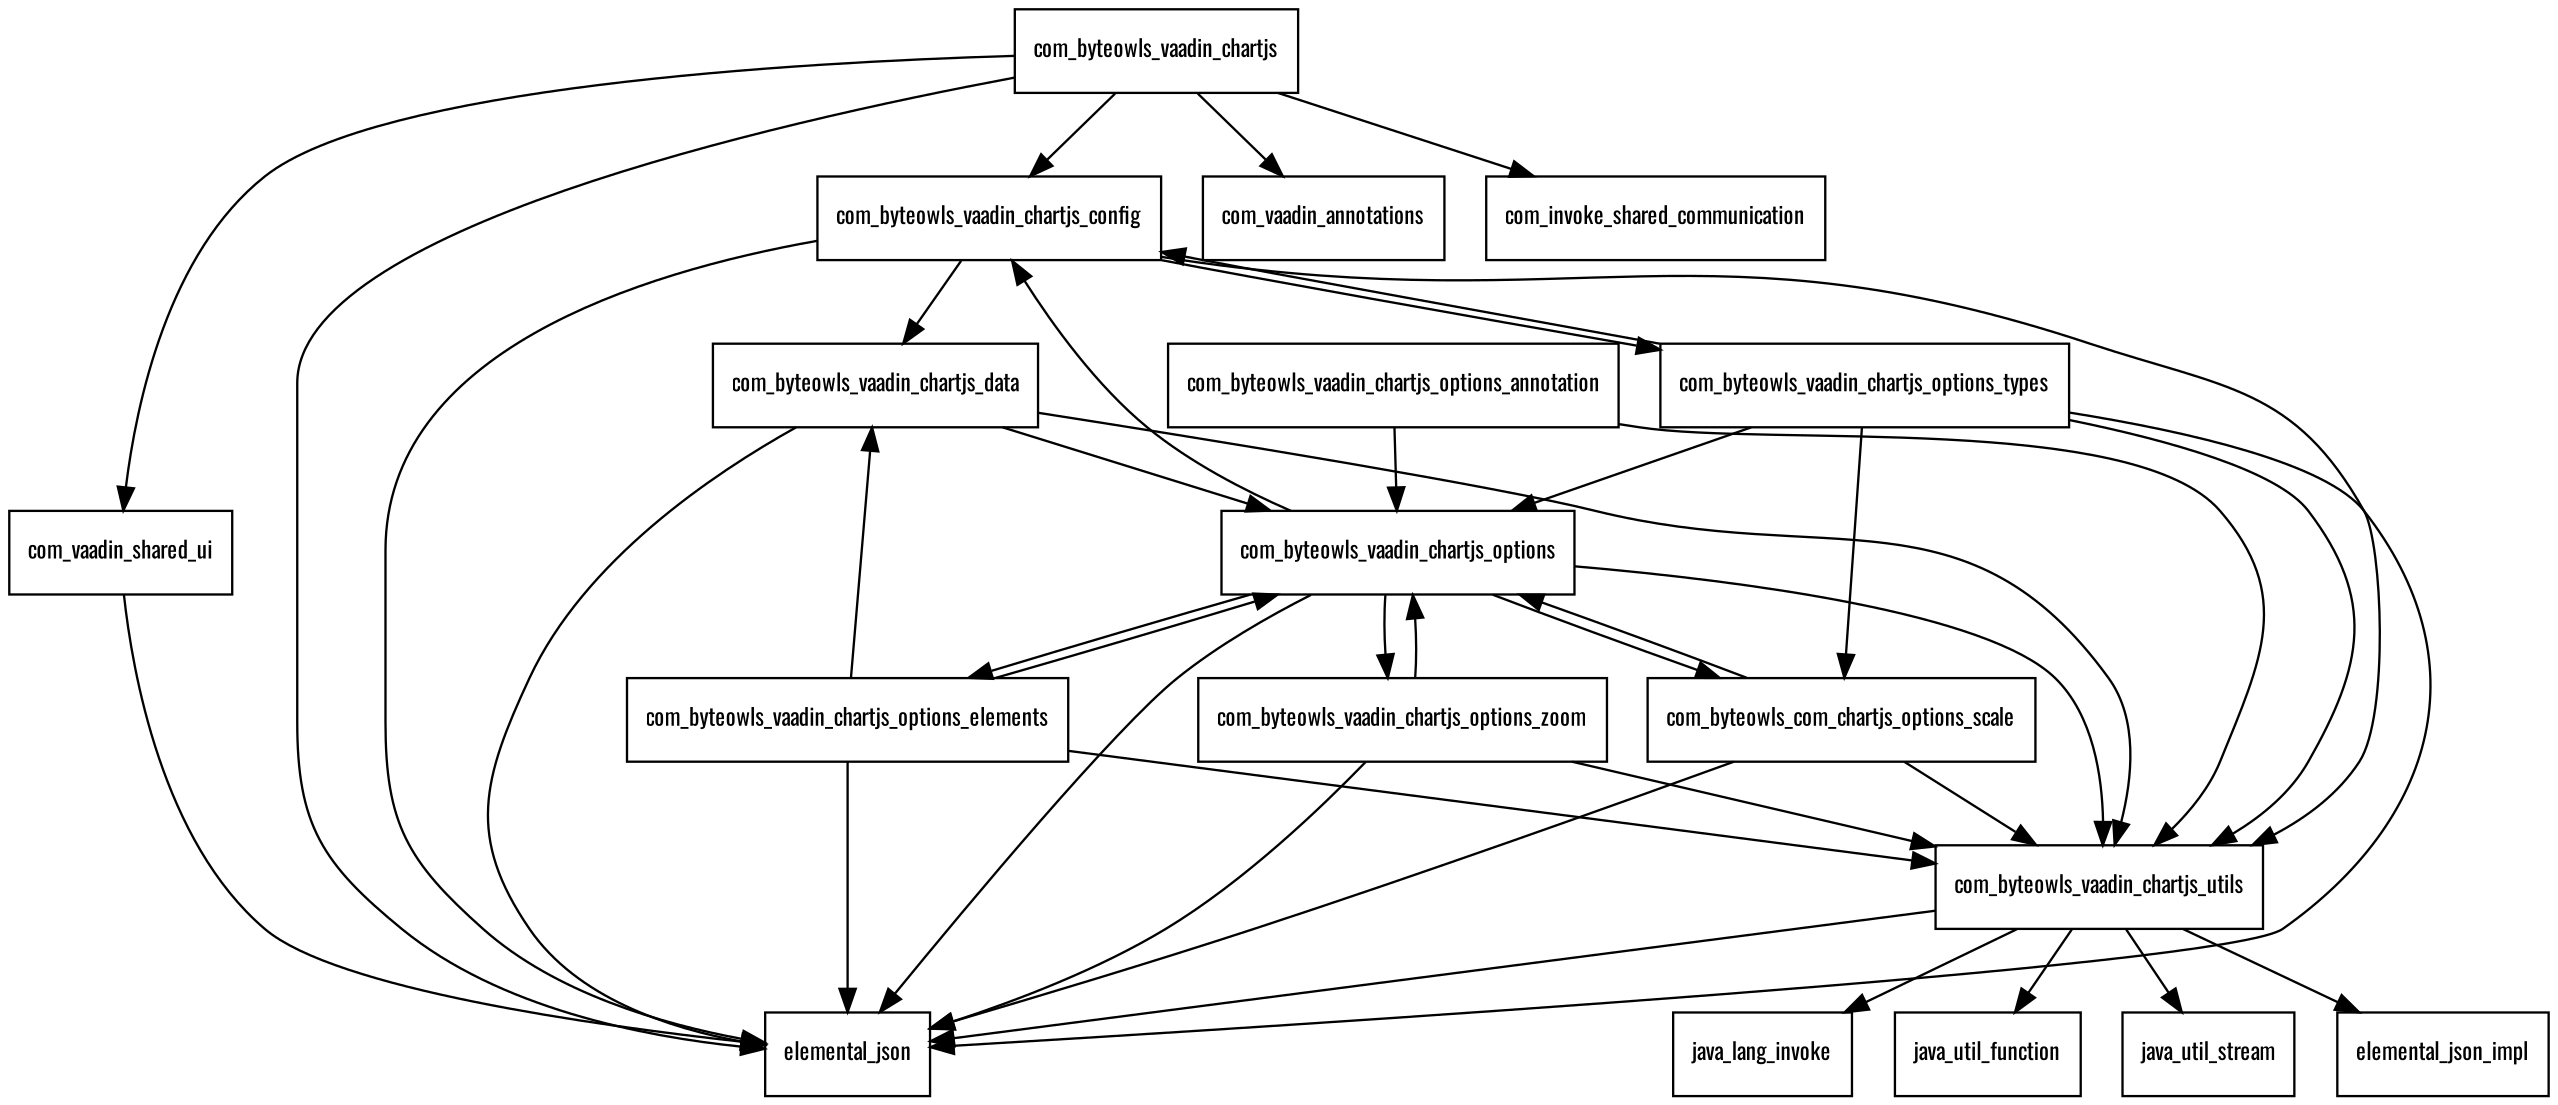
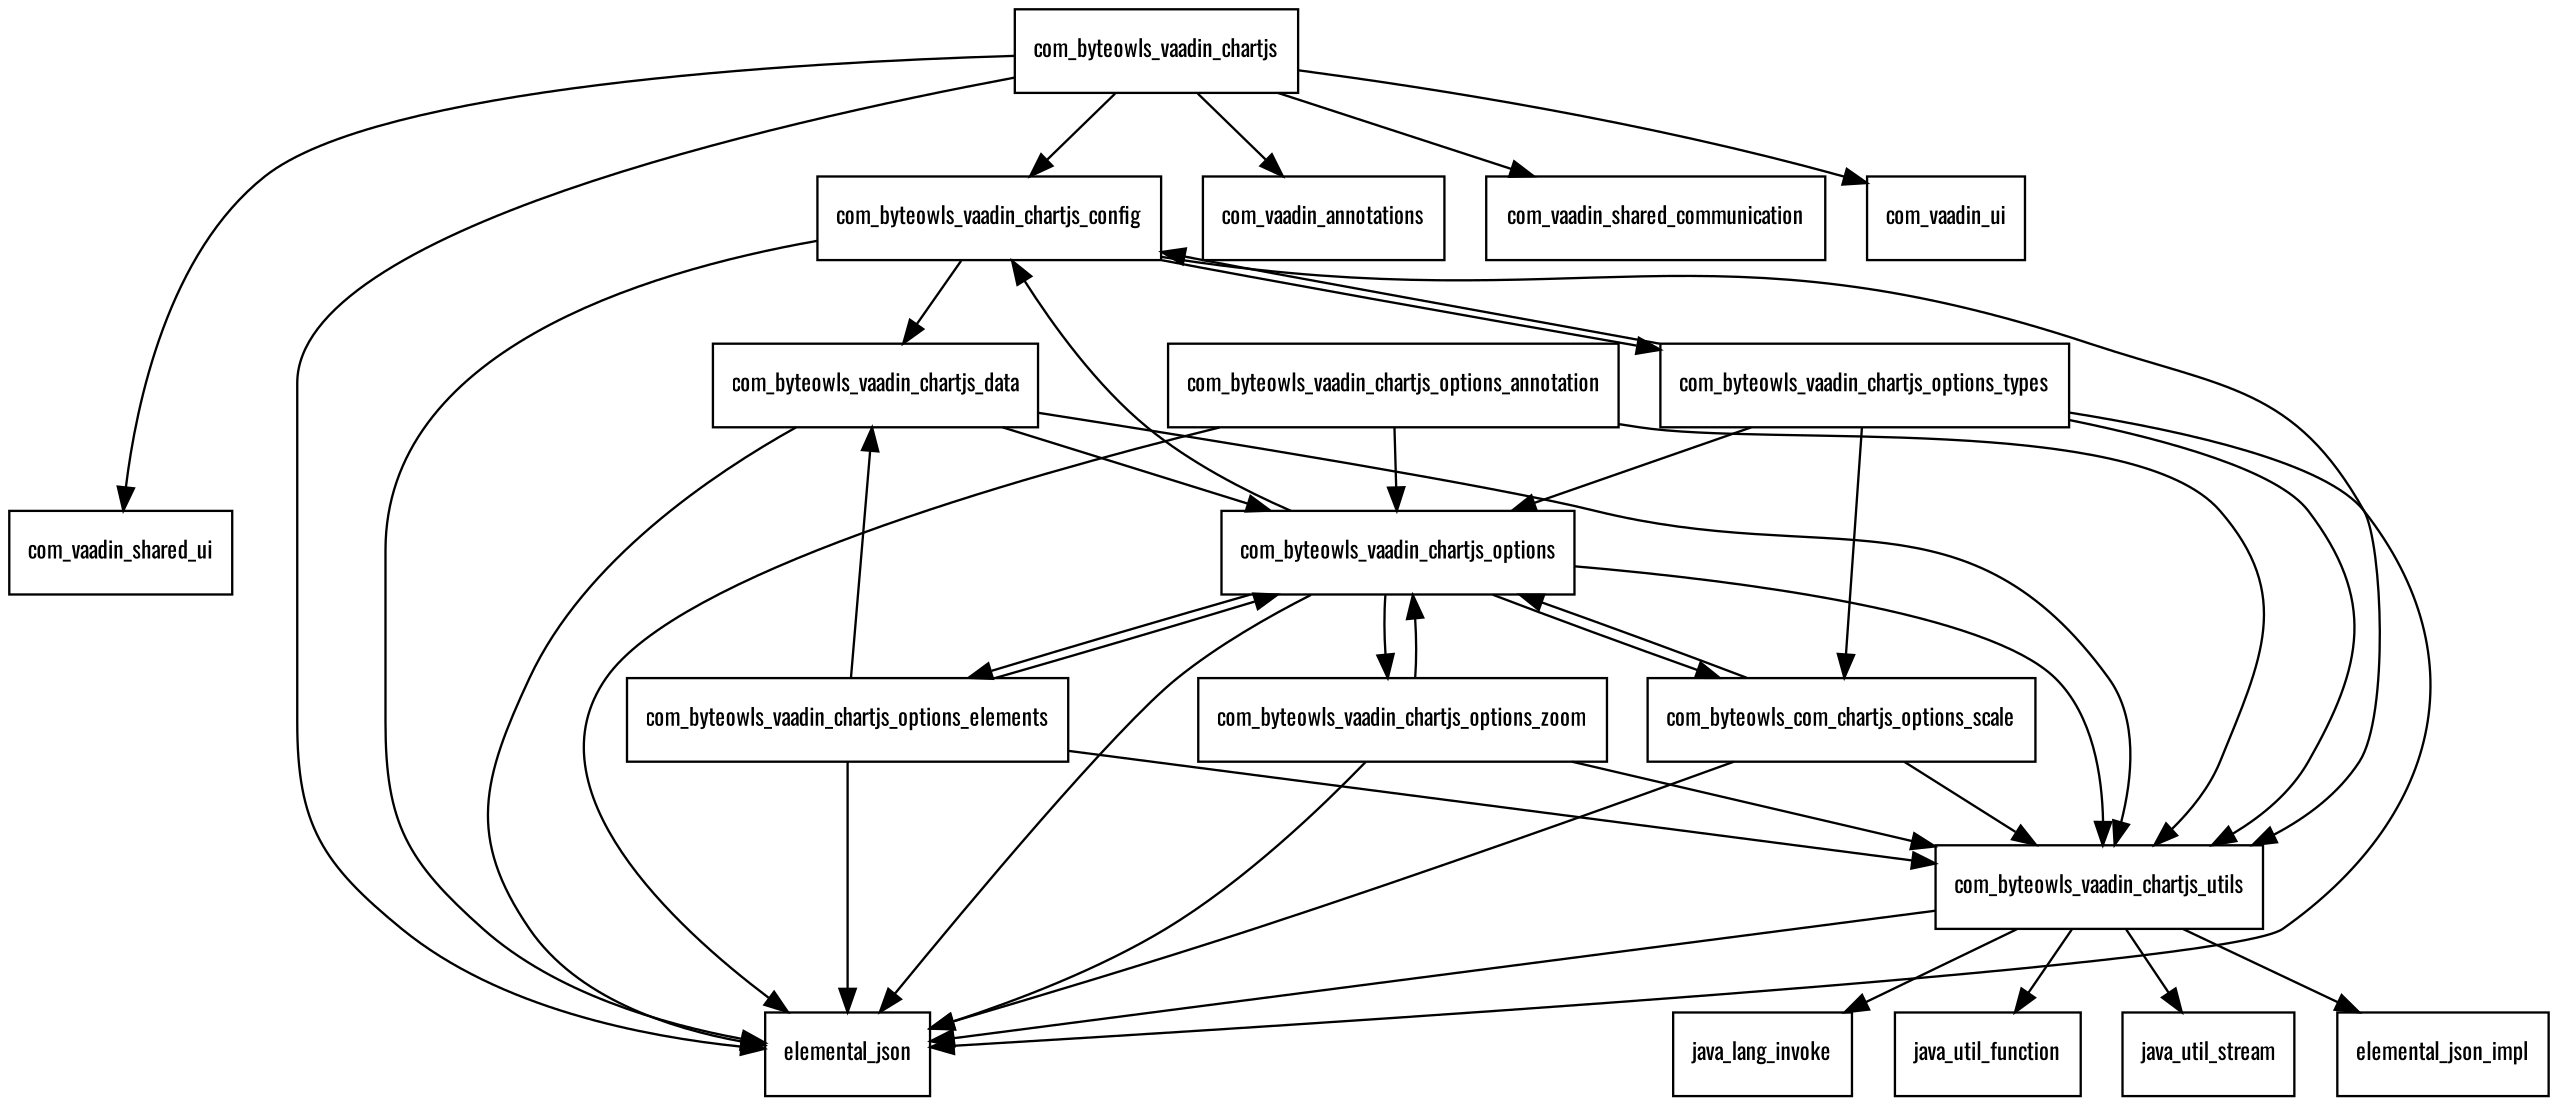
(1656, 218) -> (1656, 218)
none -> (1946, 218)
(319, 958) -> (716, 596)
